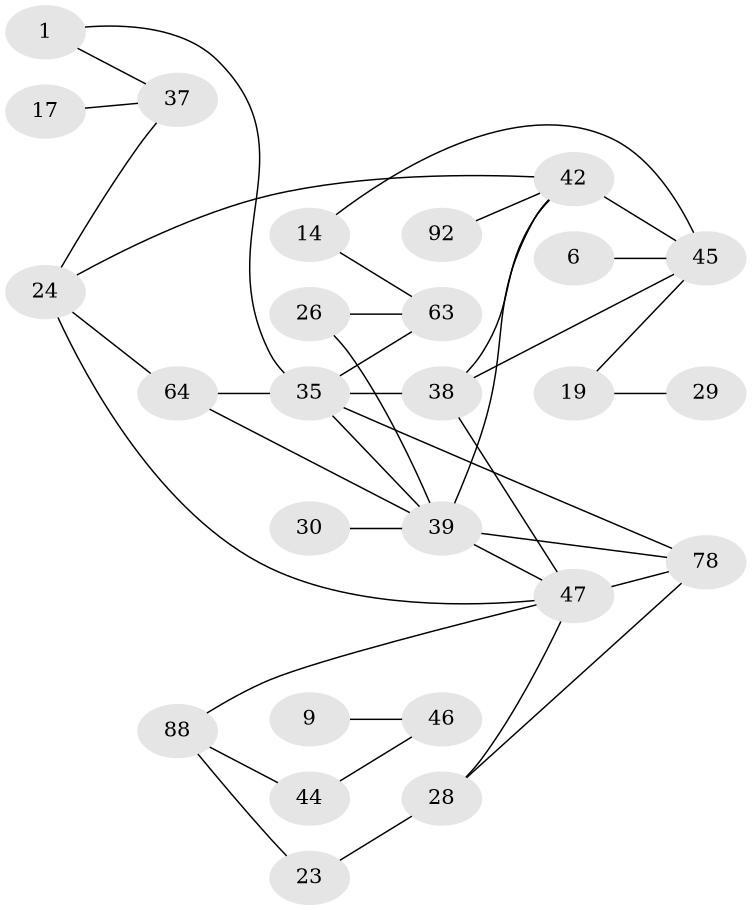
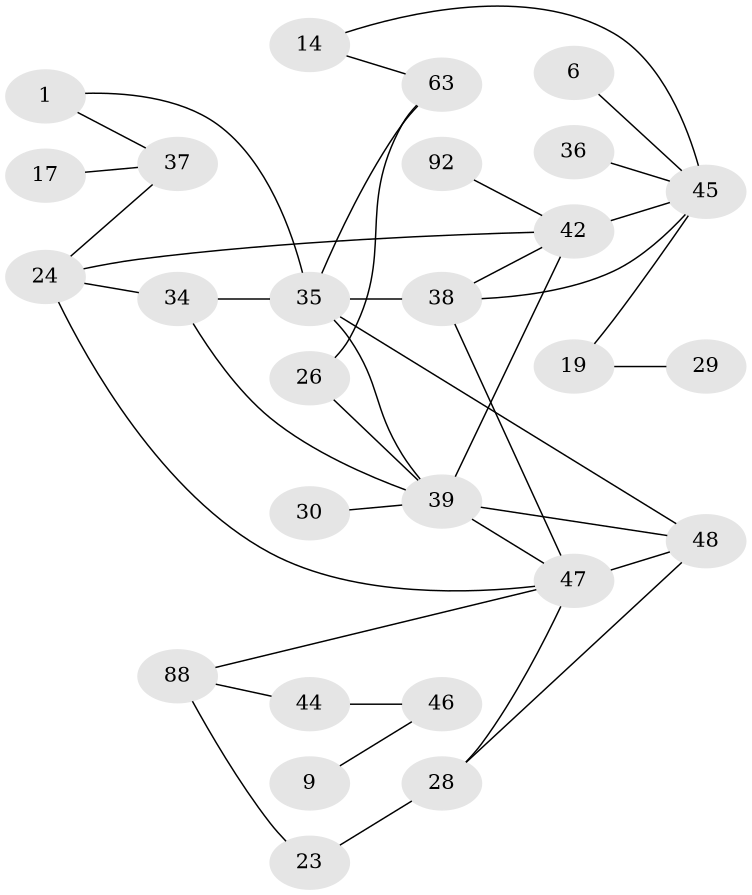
none -> (574, 152)
(178, 393) -> (178, 299)
(706, 562) -> (706, 541)
